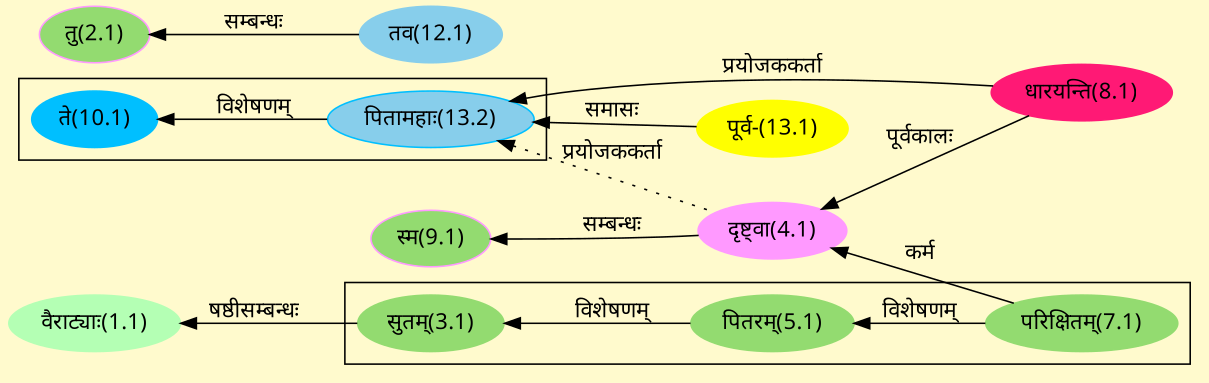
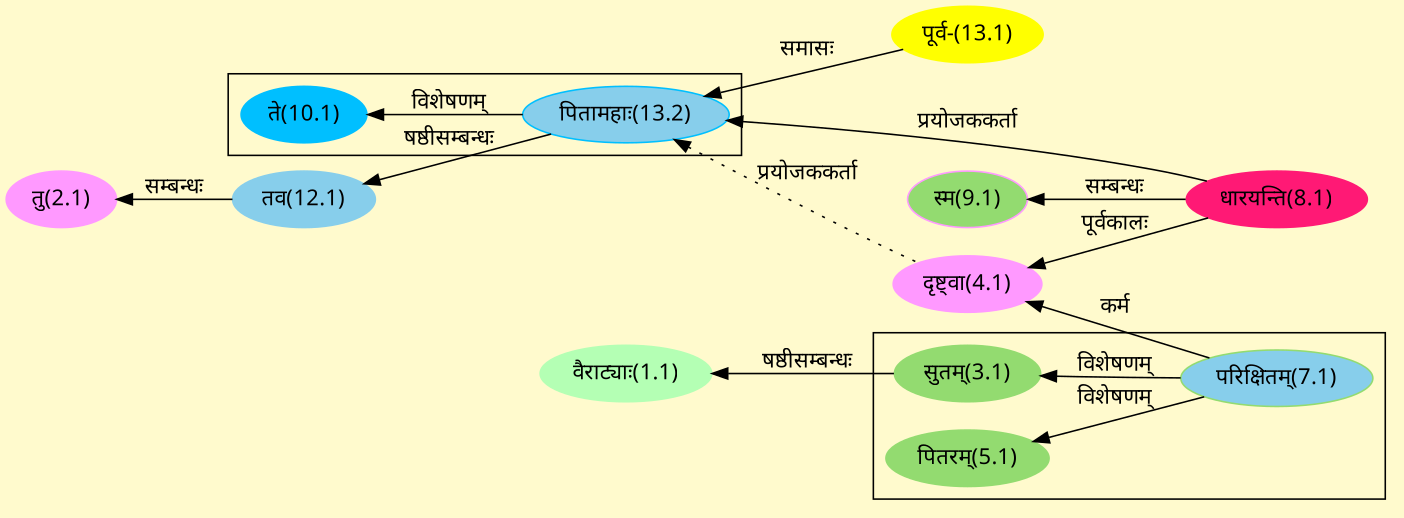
(95, 35) -> (61, 199)
none -> (435, 165)
(603, 238) -> (1115, 199)
(605, 323) -> (1119, 377)
(1082, 323) -> (1277, 378)
